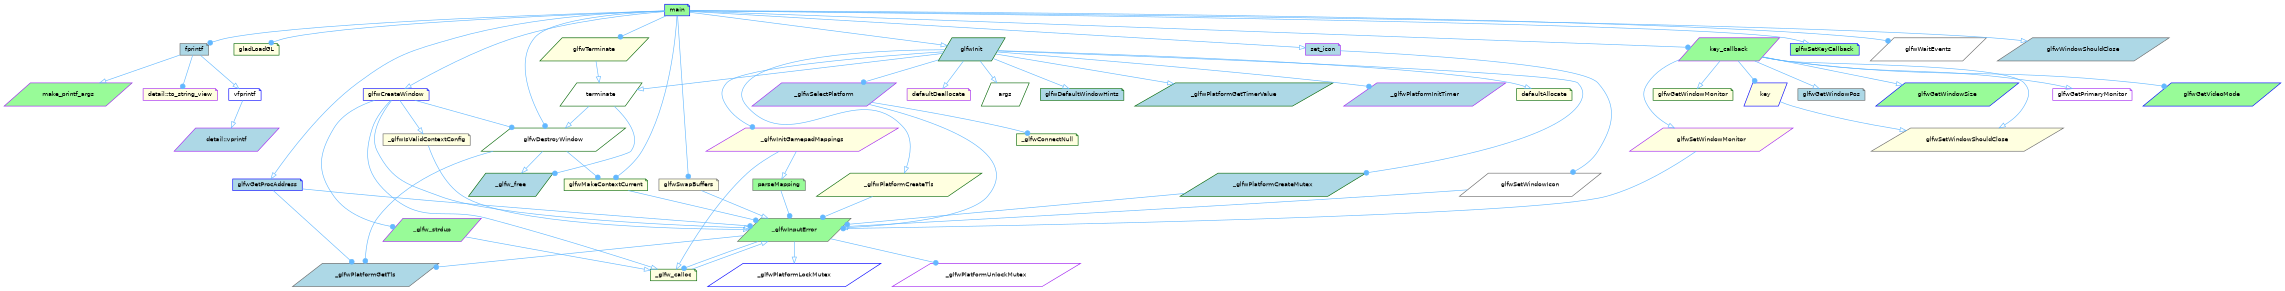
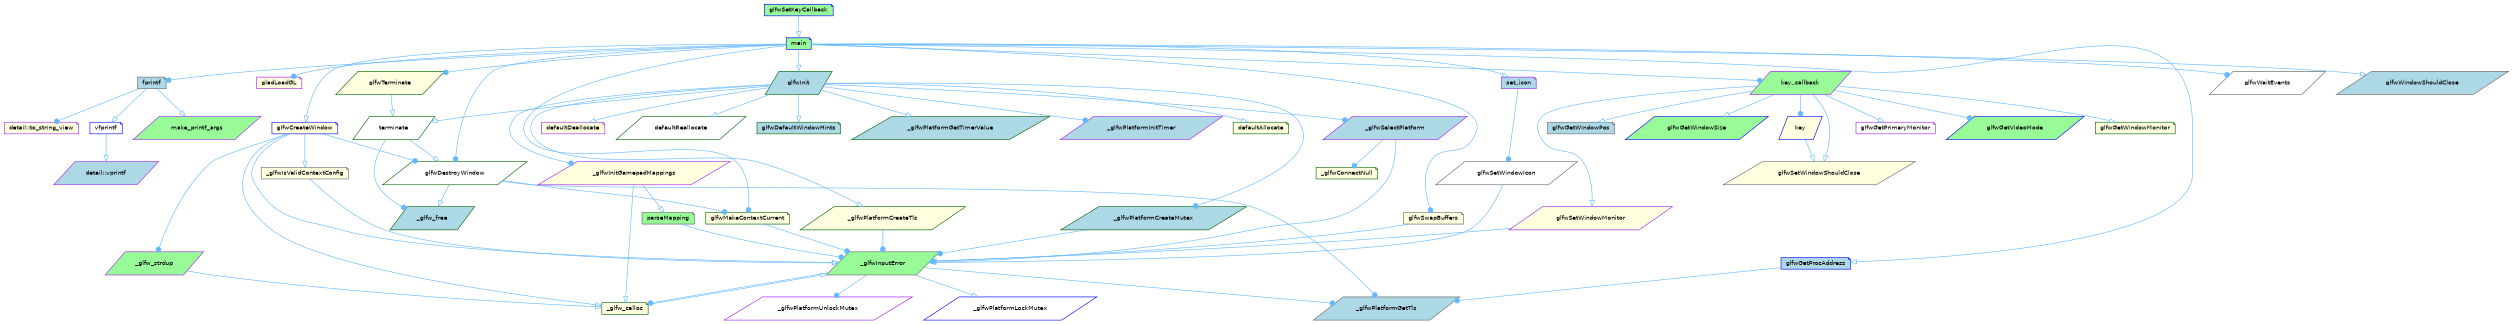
(1247, 19) -> (799, 24)
(257, 49) -> (279, 83)
(1005, 95) -> (681, 128)
(525, 209) -> none
